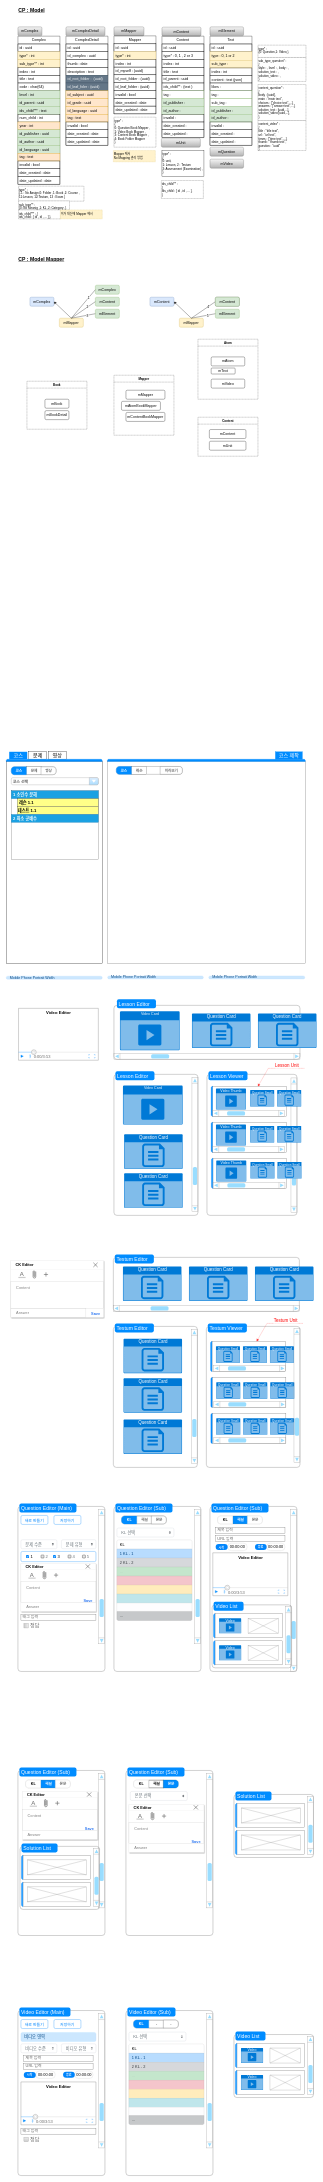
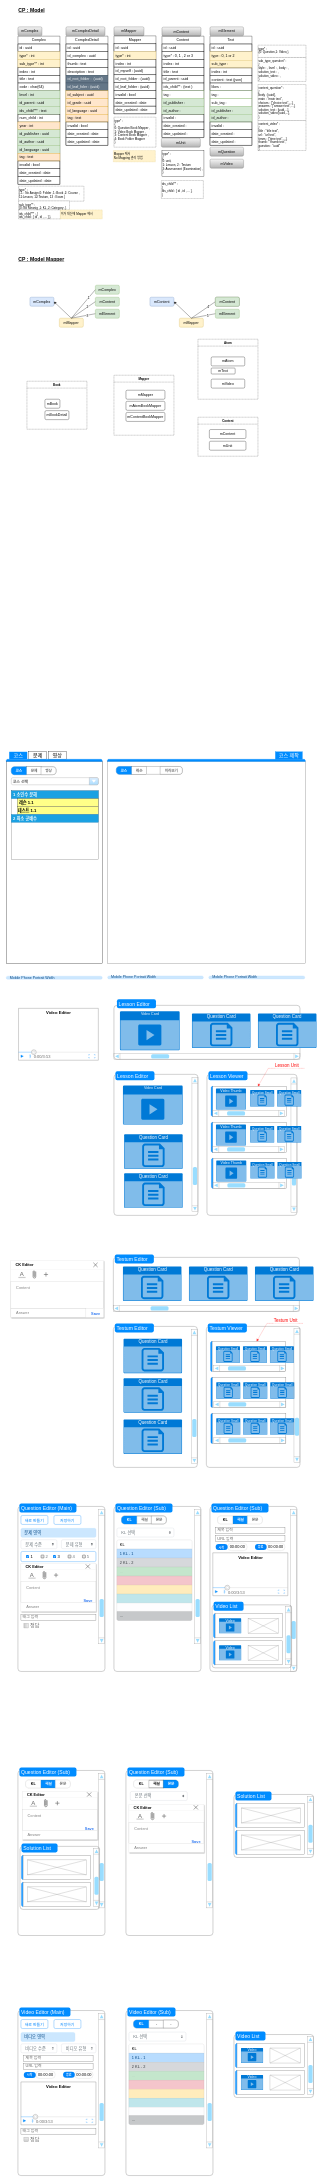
(78, 64) -> (78, 64)
(57, 404) -> (52, 404)
(141, 406) -> (145, 406)
none -> (58, 1533)
(58, 2037) -> (48, 2037)
